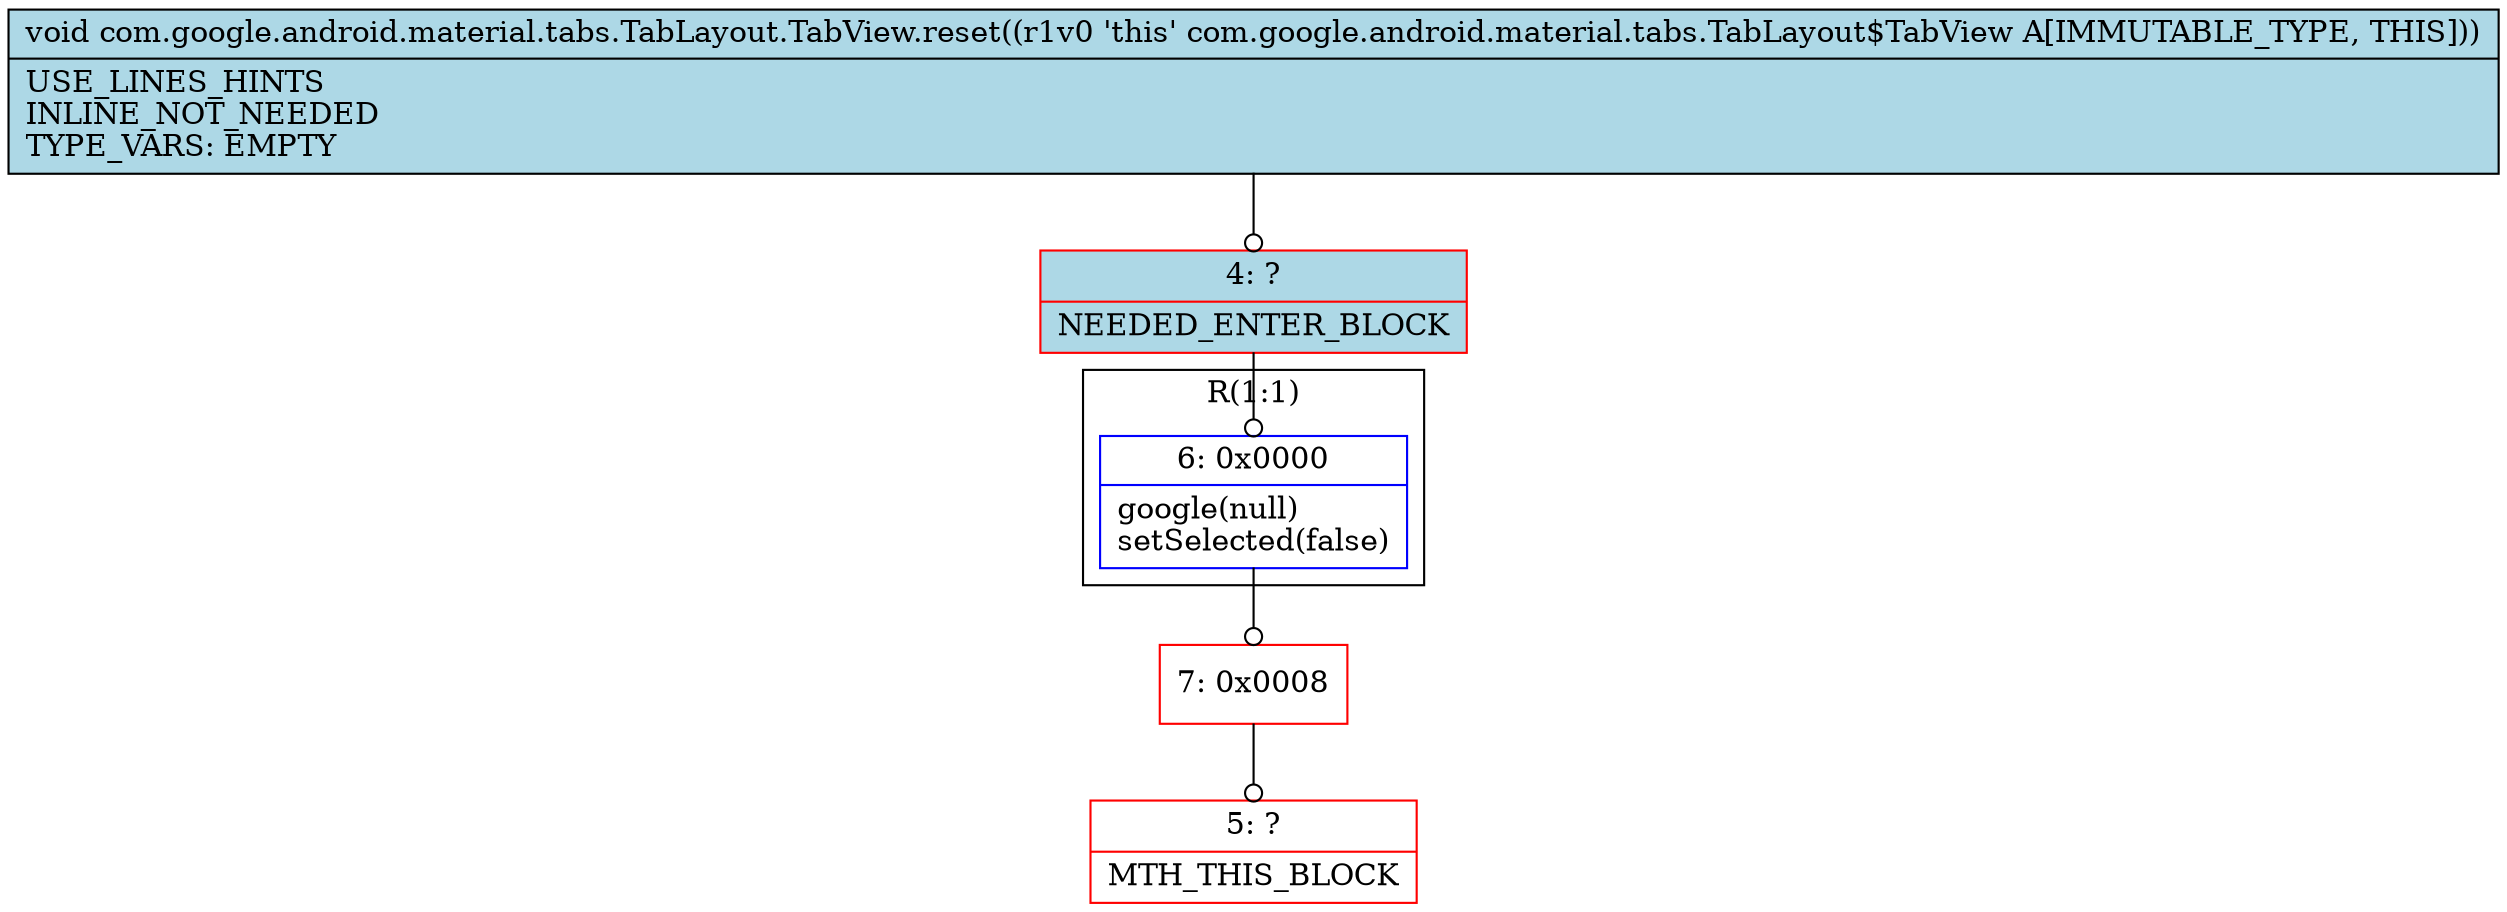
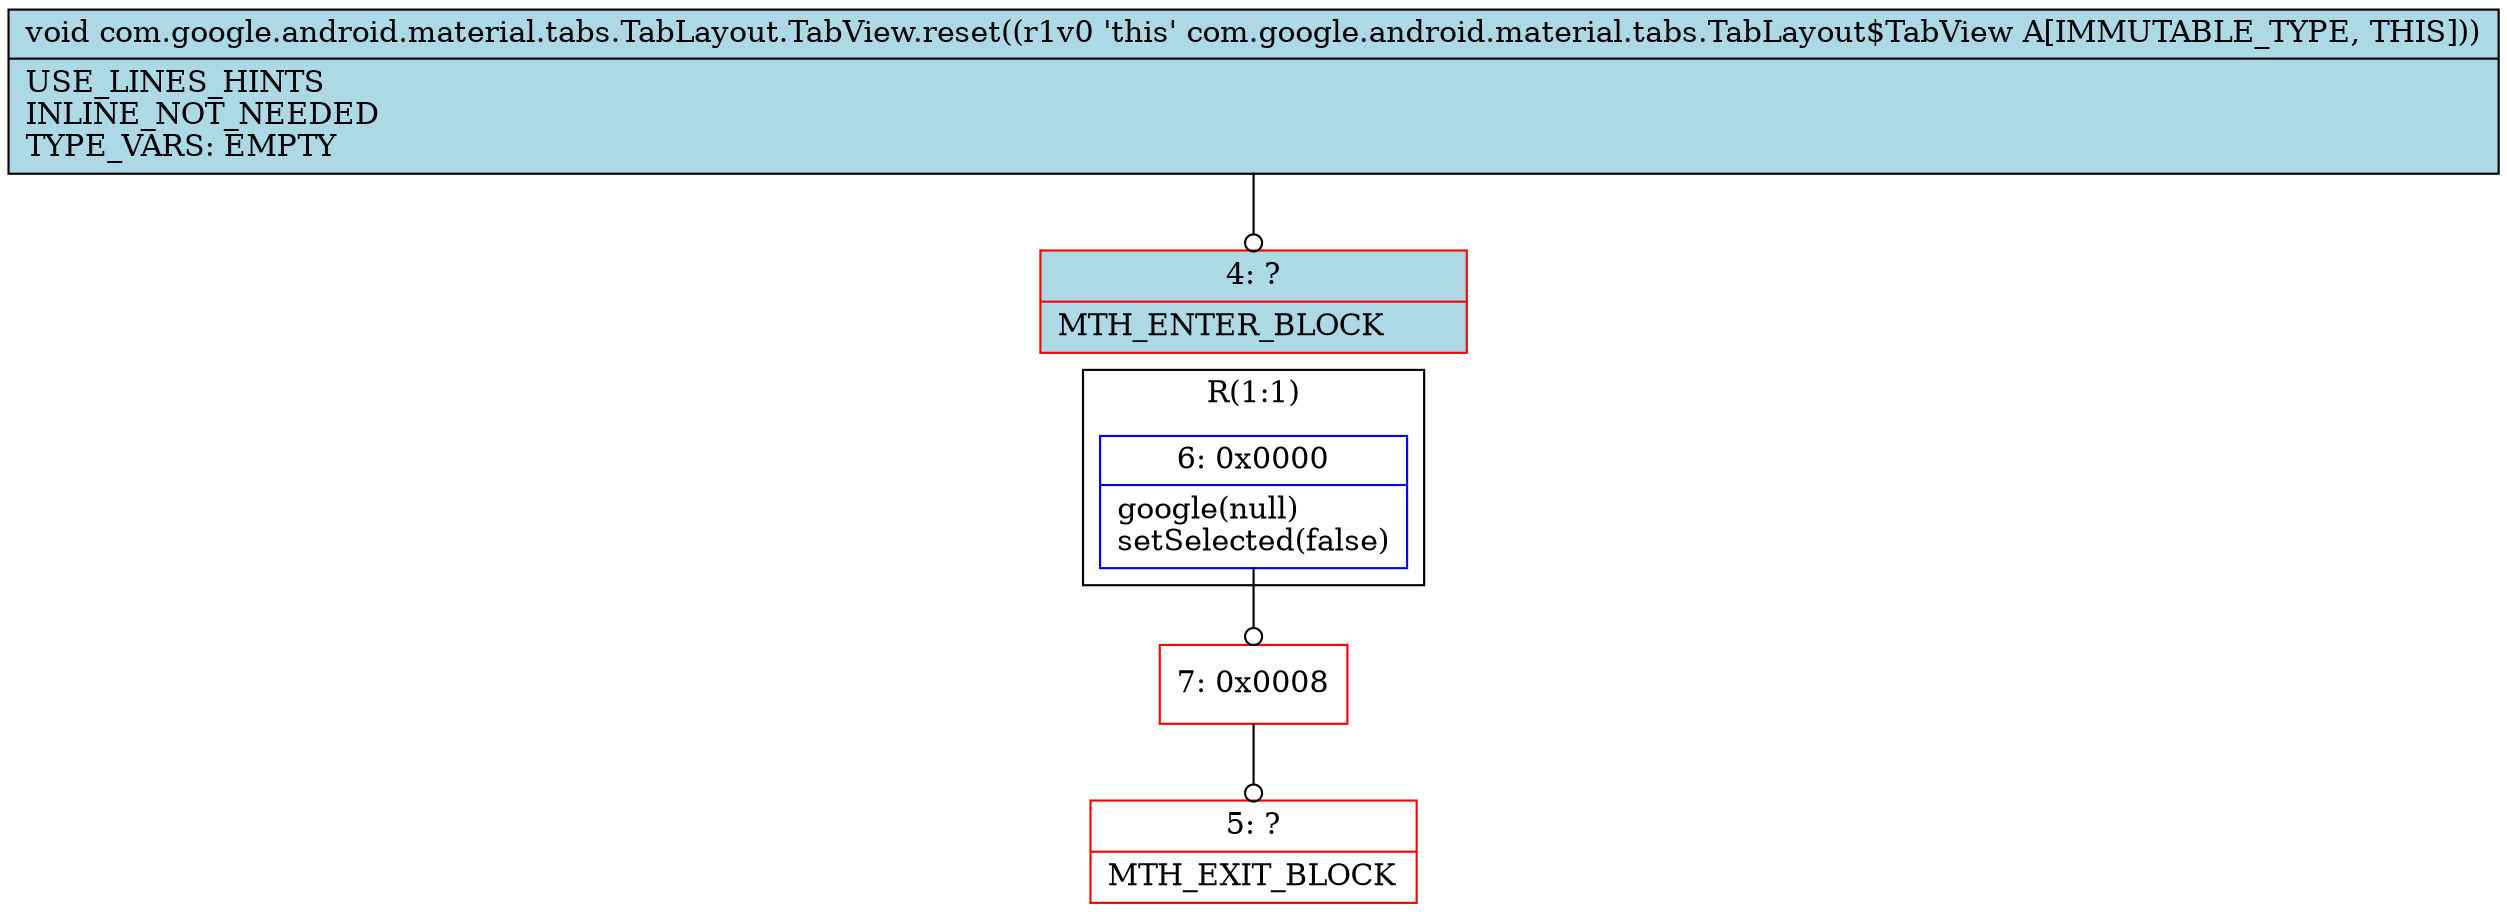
(1254, 326) -> (1222, 326)
(1254, 386) -> none
(1254, 876) -> (1253, 876)
